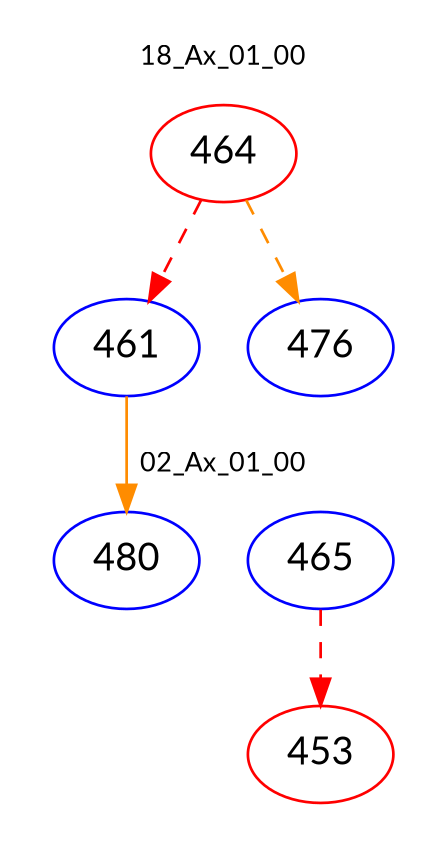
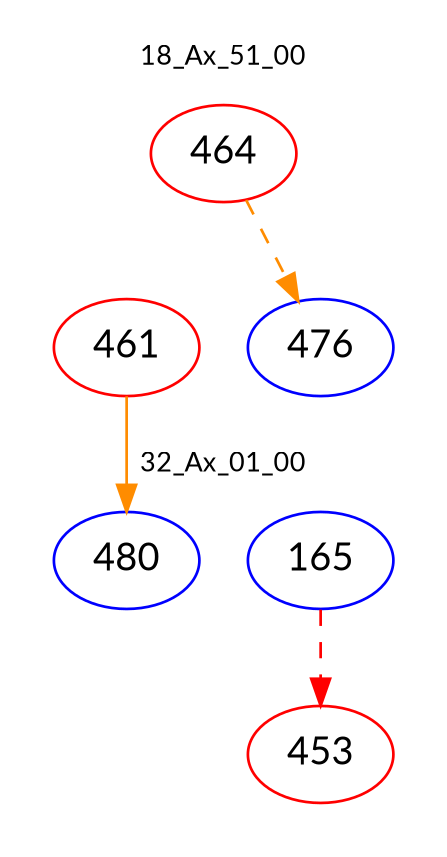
(224, 58) -> (224, 58)
(181, 239) -> none
(127, 348) -> (127, 348)
(224, 465) -> (224, 465)
(321, 560) -> (321, 560)
